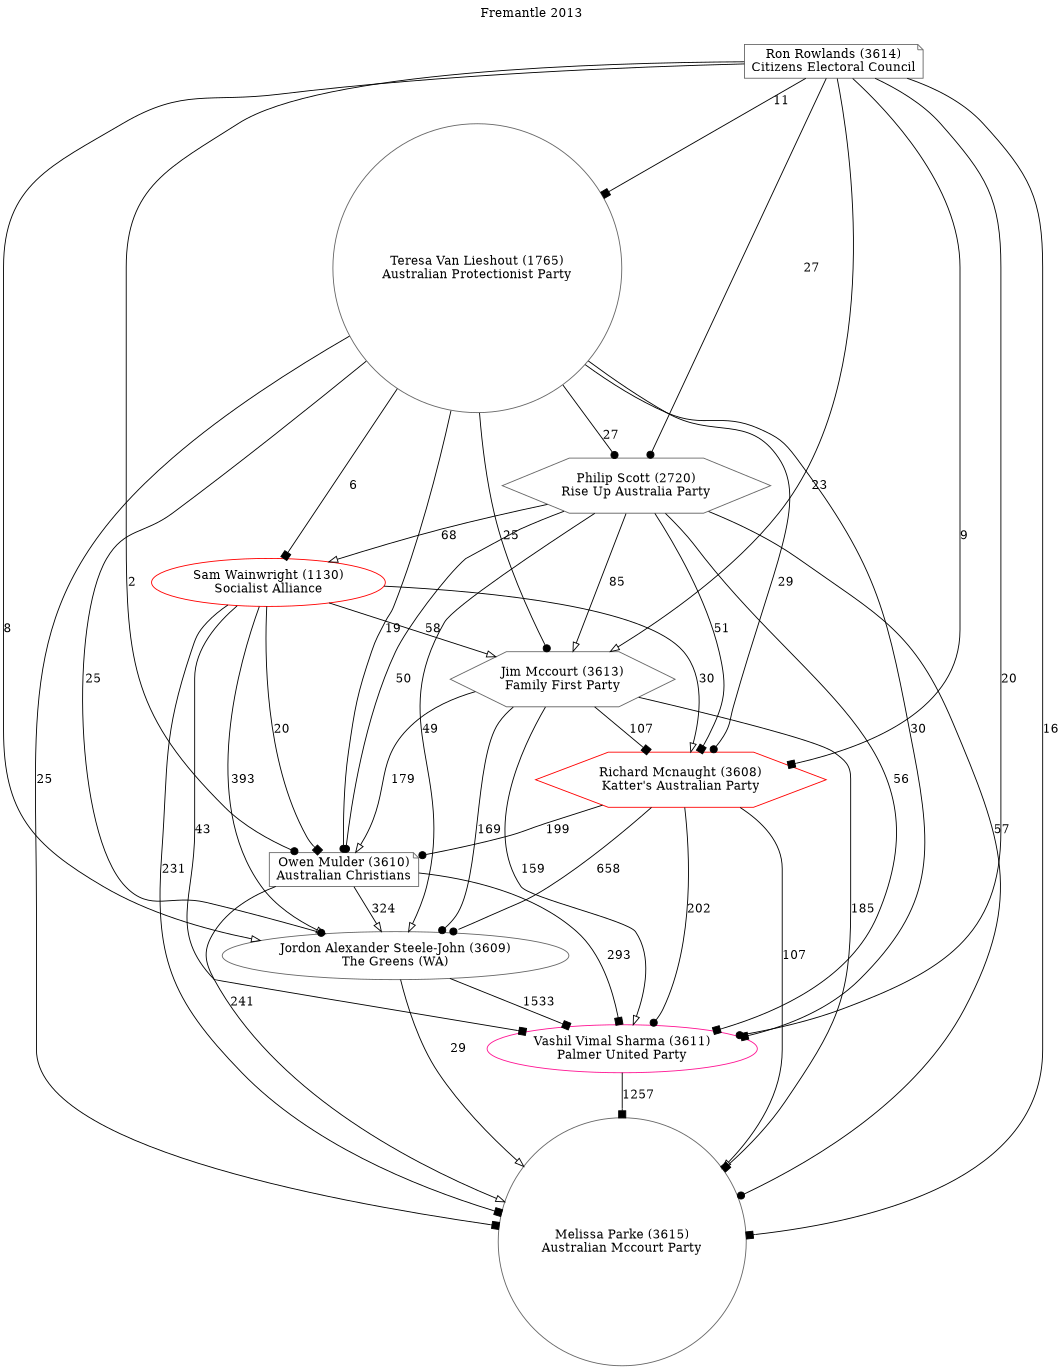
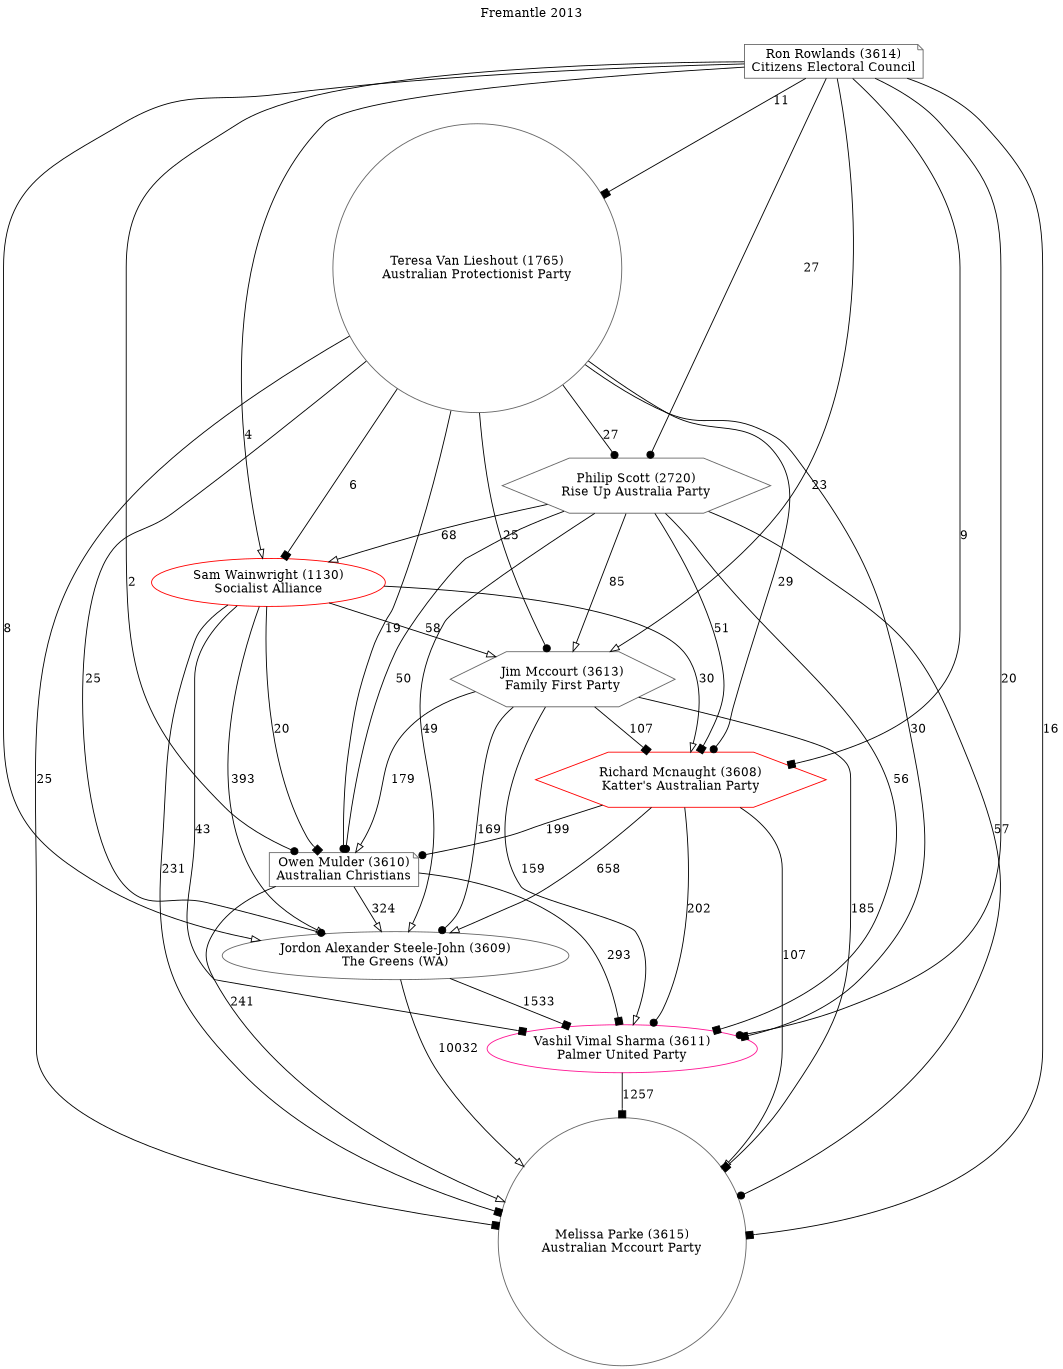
none -> (318, 132)
(561, 879) -> (561, 879)
(459, 1049) -> (459, 1049)
